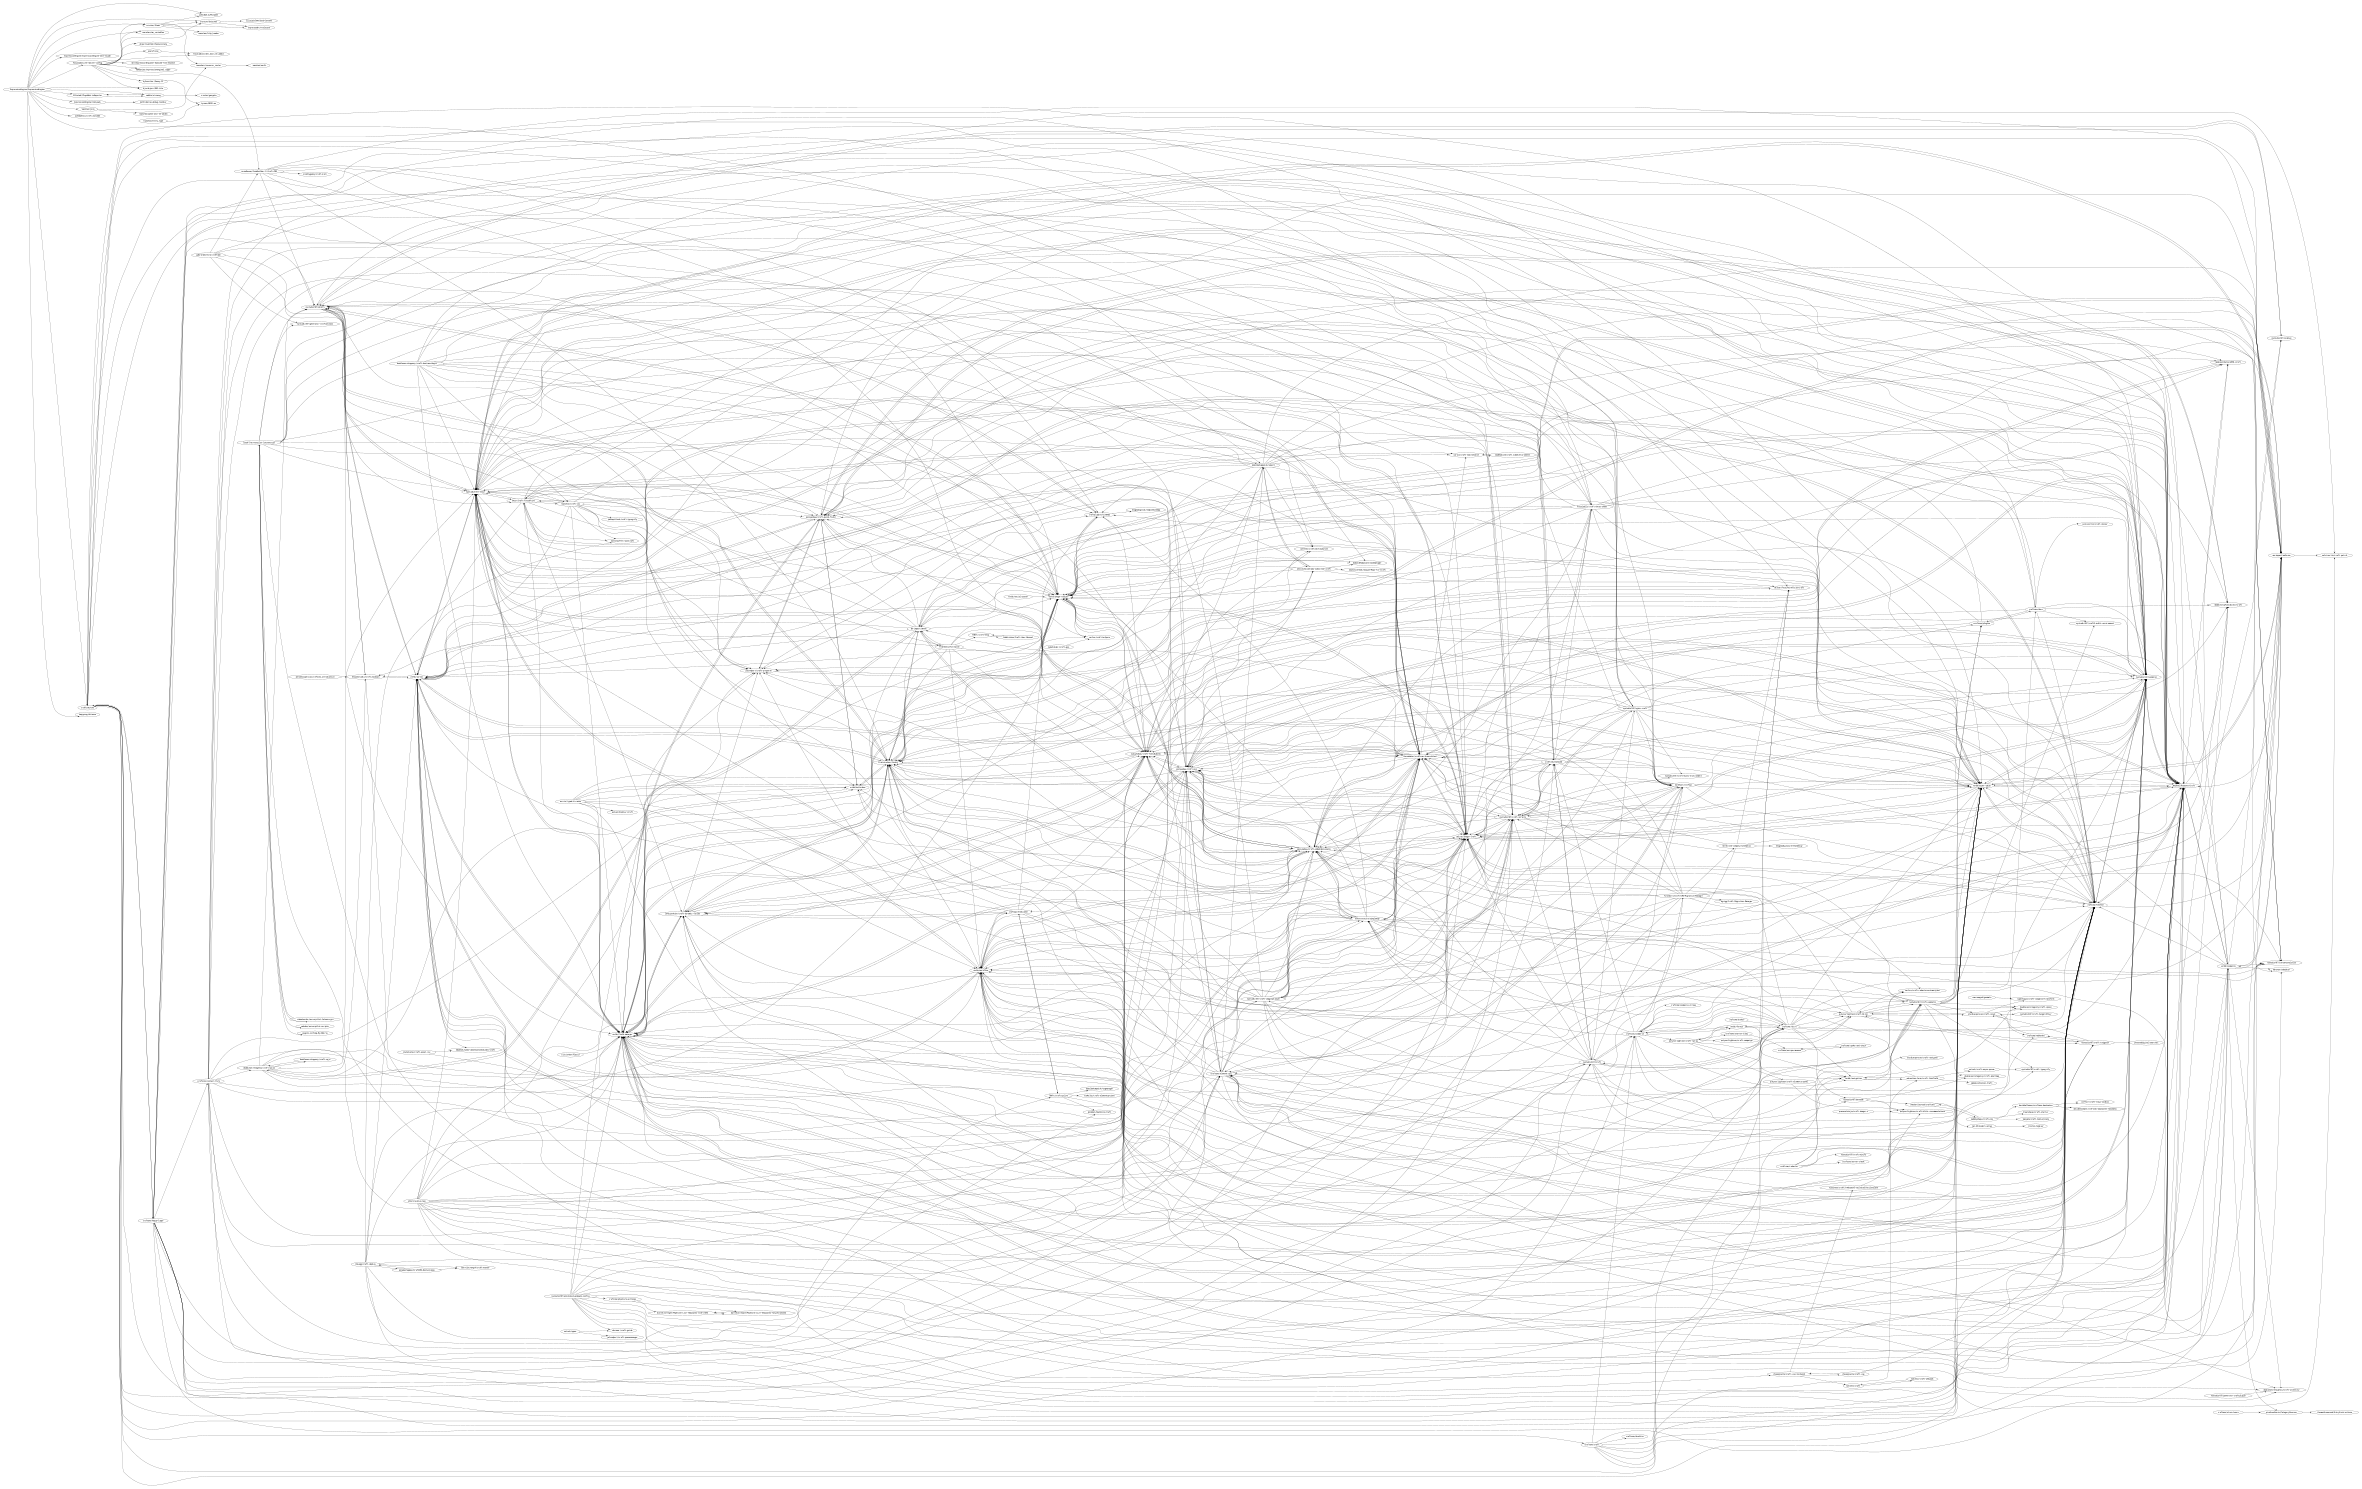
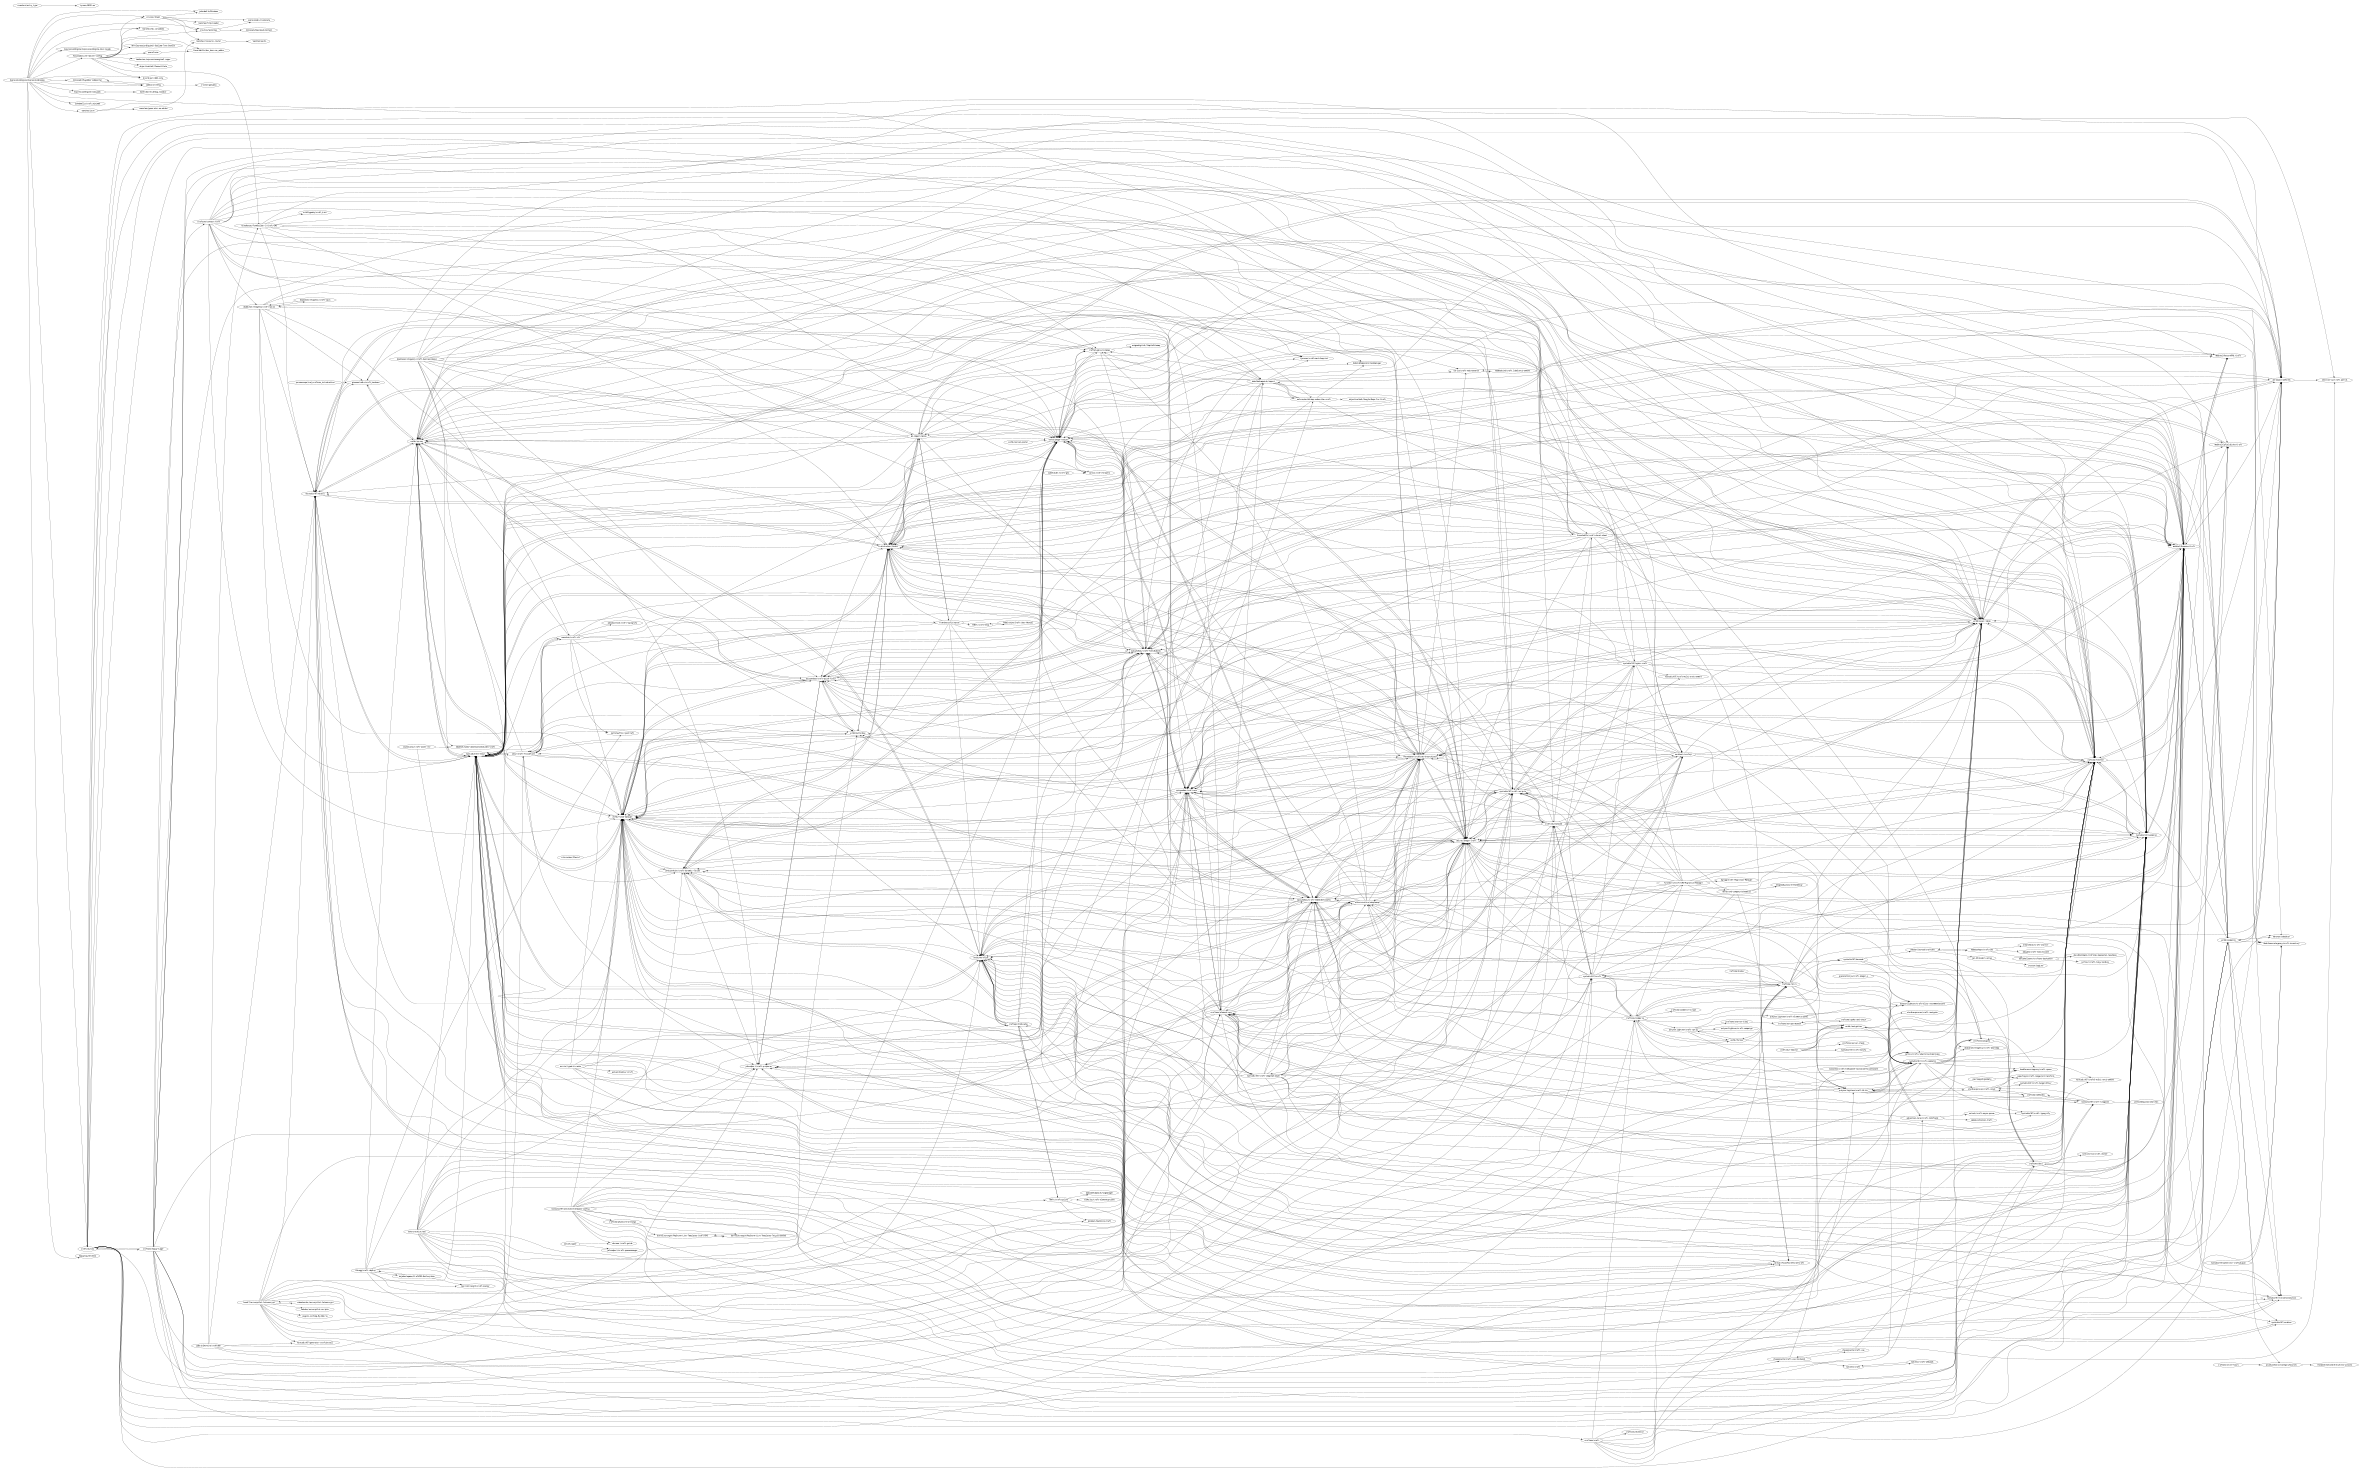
(153, 82) -> none
(1522, 277) -> none
